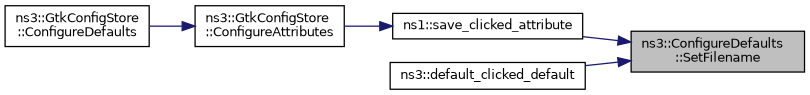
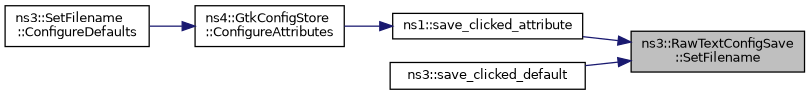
(77, 26) -> (77, 26)
(270, 26) -> (270, 26)
(718, 52) -> (718, 52)
(488, 76) -> (488, 76)
